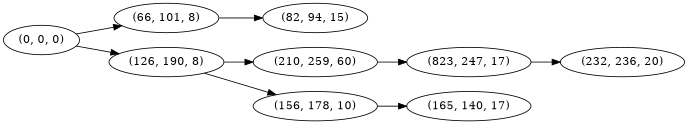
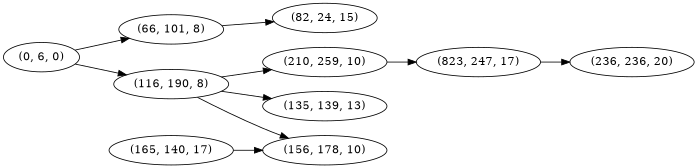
(315, 18) -> (325, 18)
(41, 40) -> (41, 57)
(166, 62) -> (171, 84)
(315, 62) -> (325, 62)
(622, 62) -> (632, 62)
none -> (325, 106)
(388, 106) -> (244, 150)
